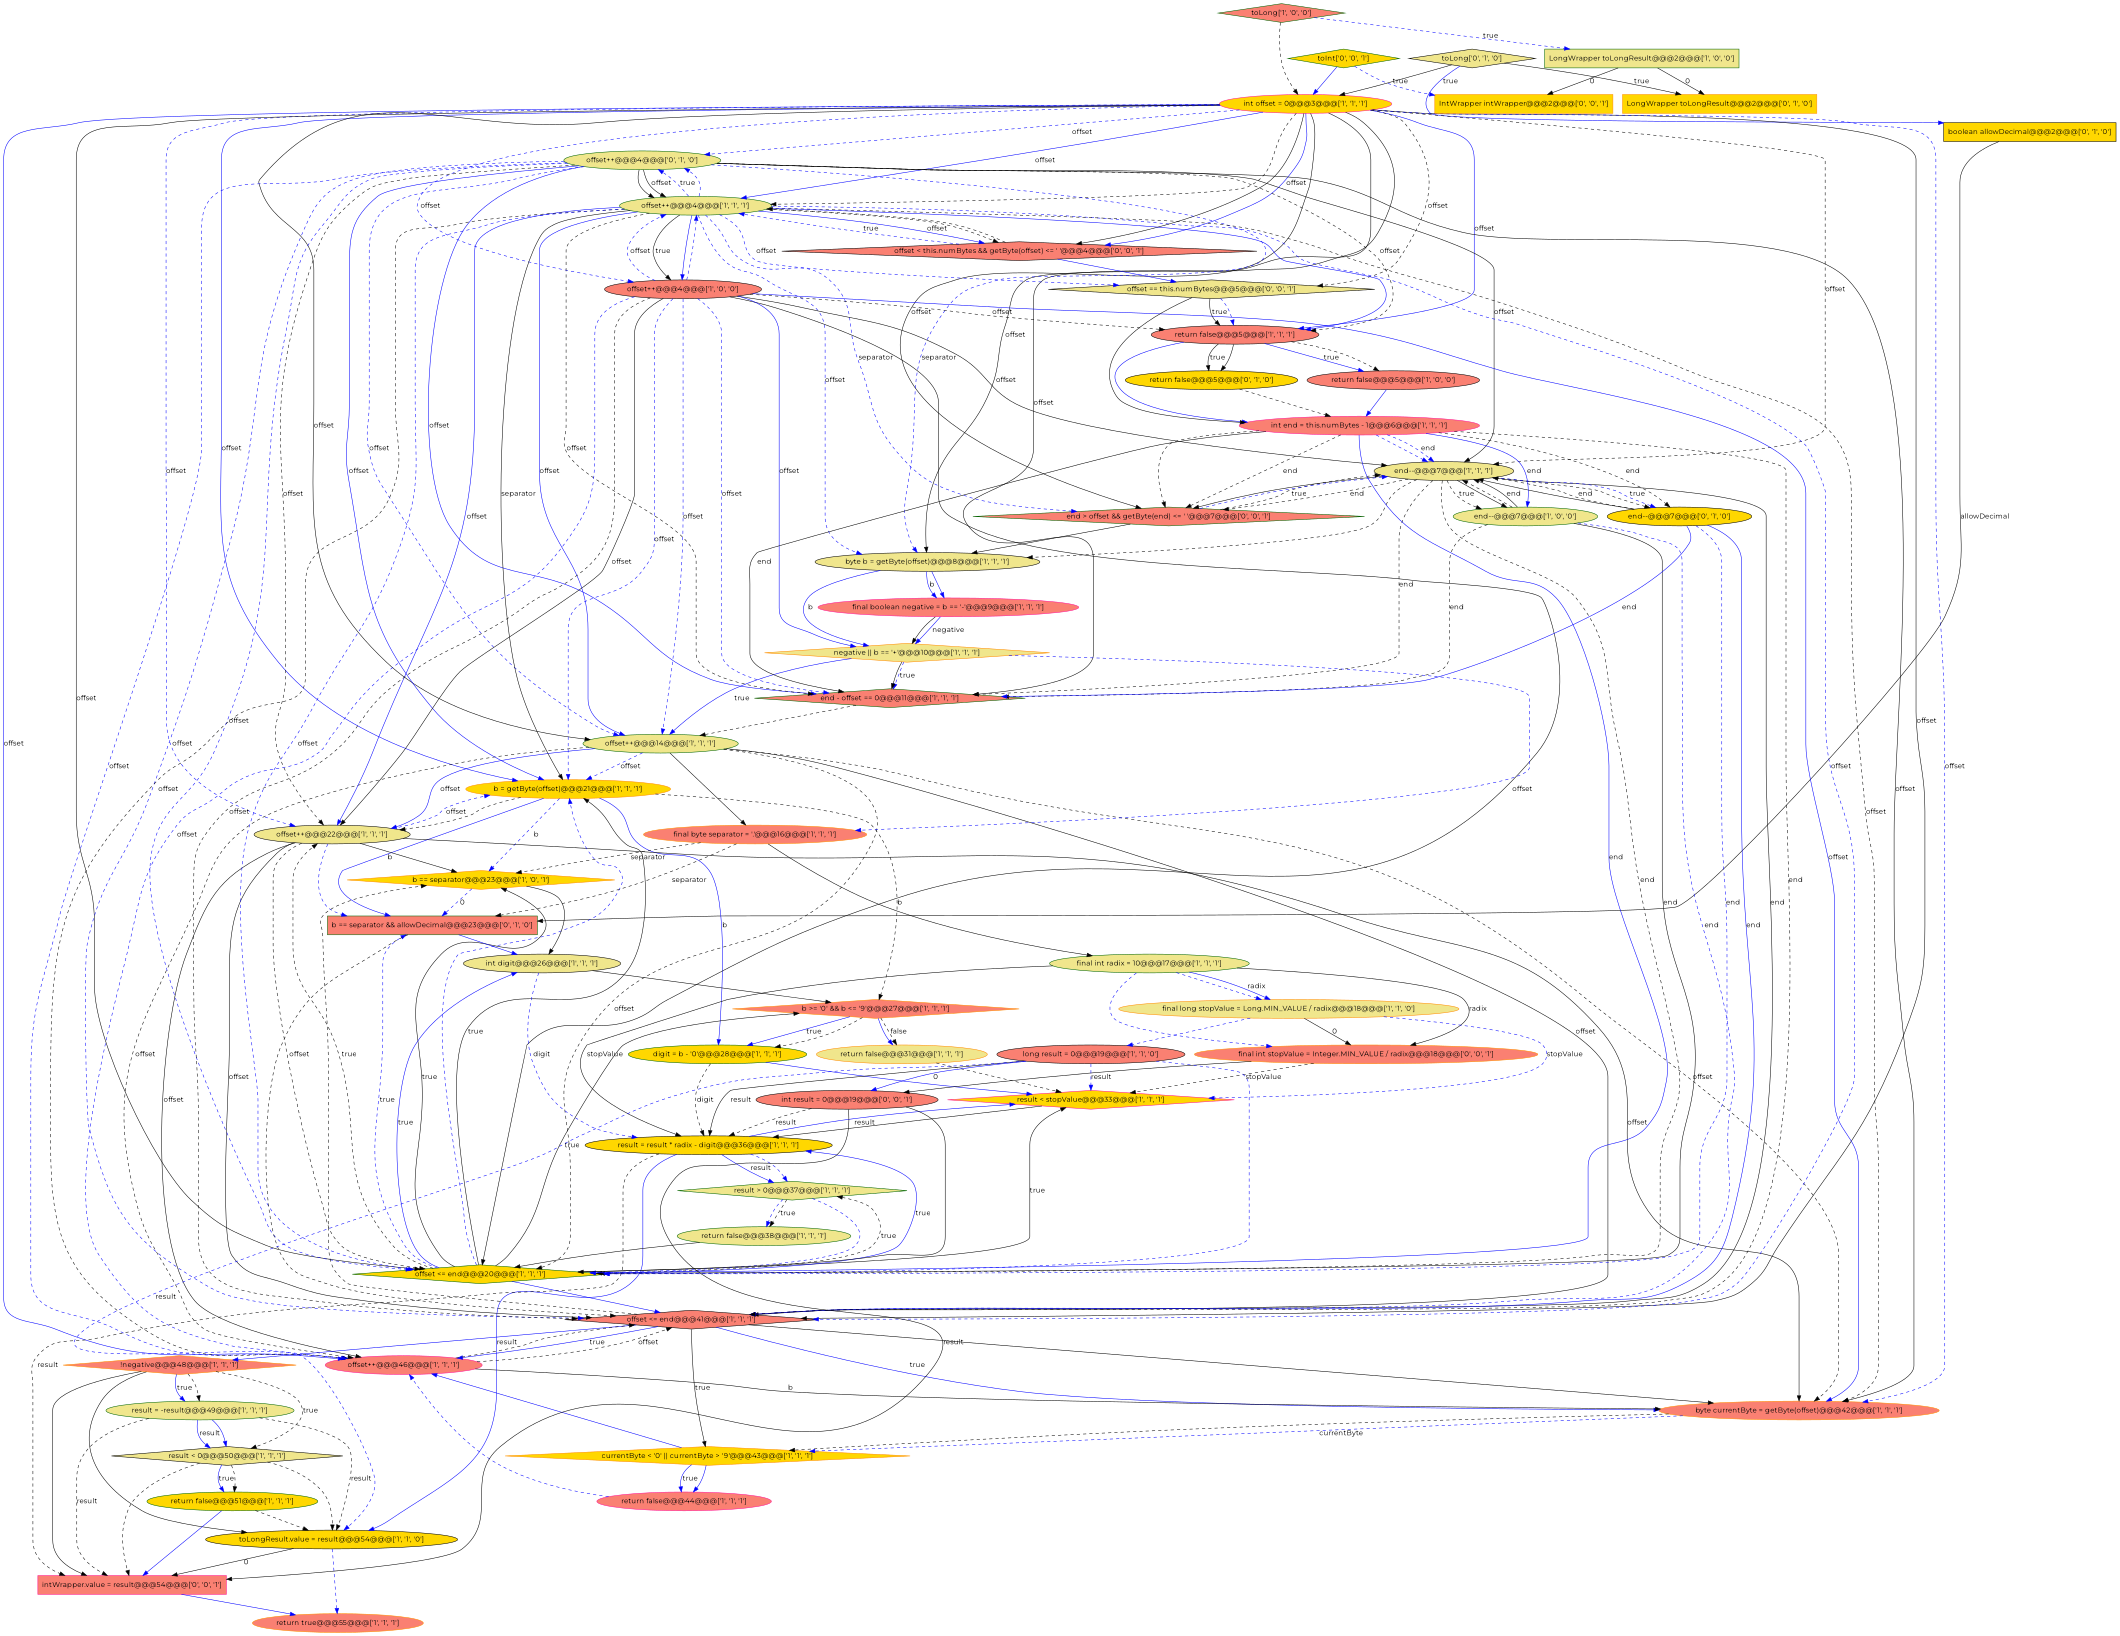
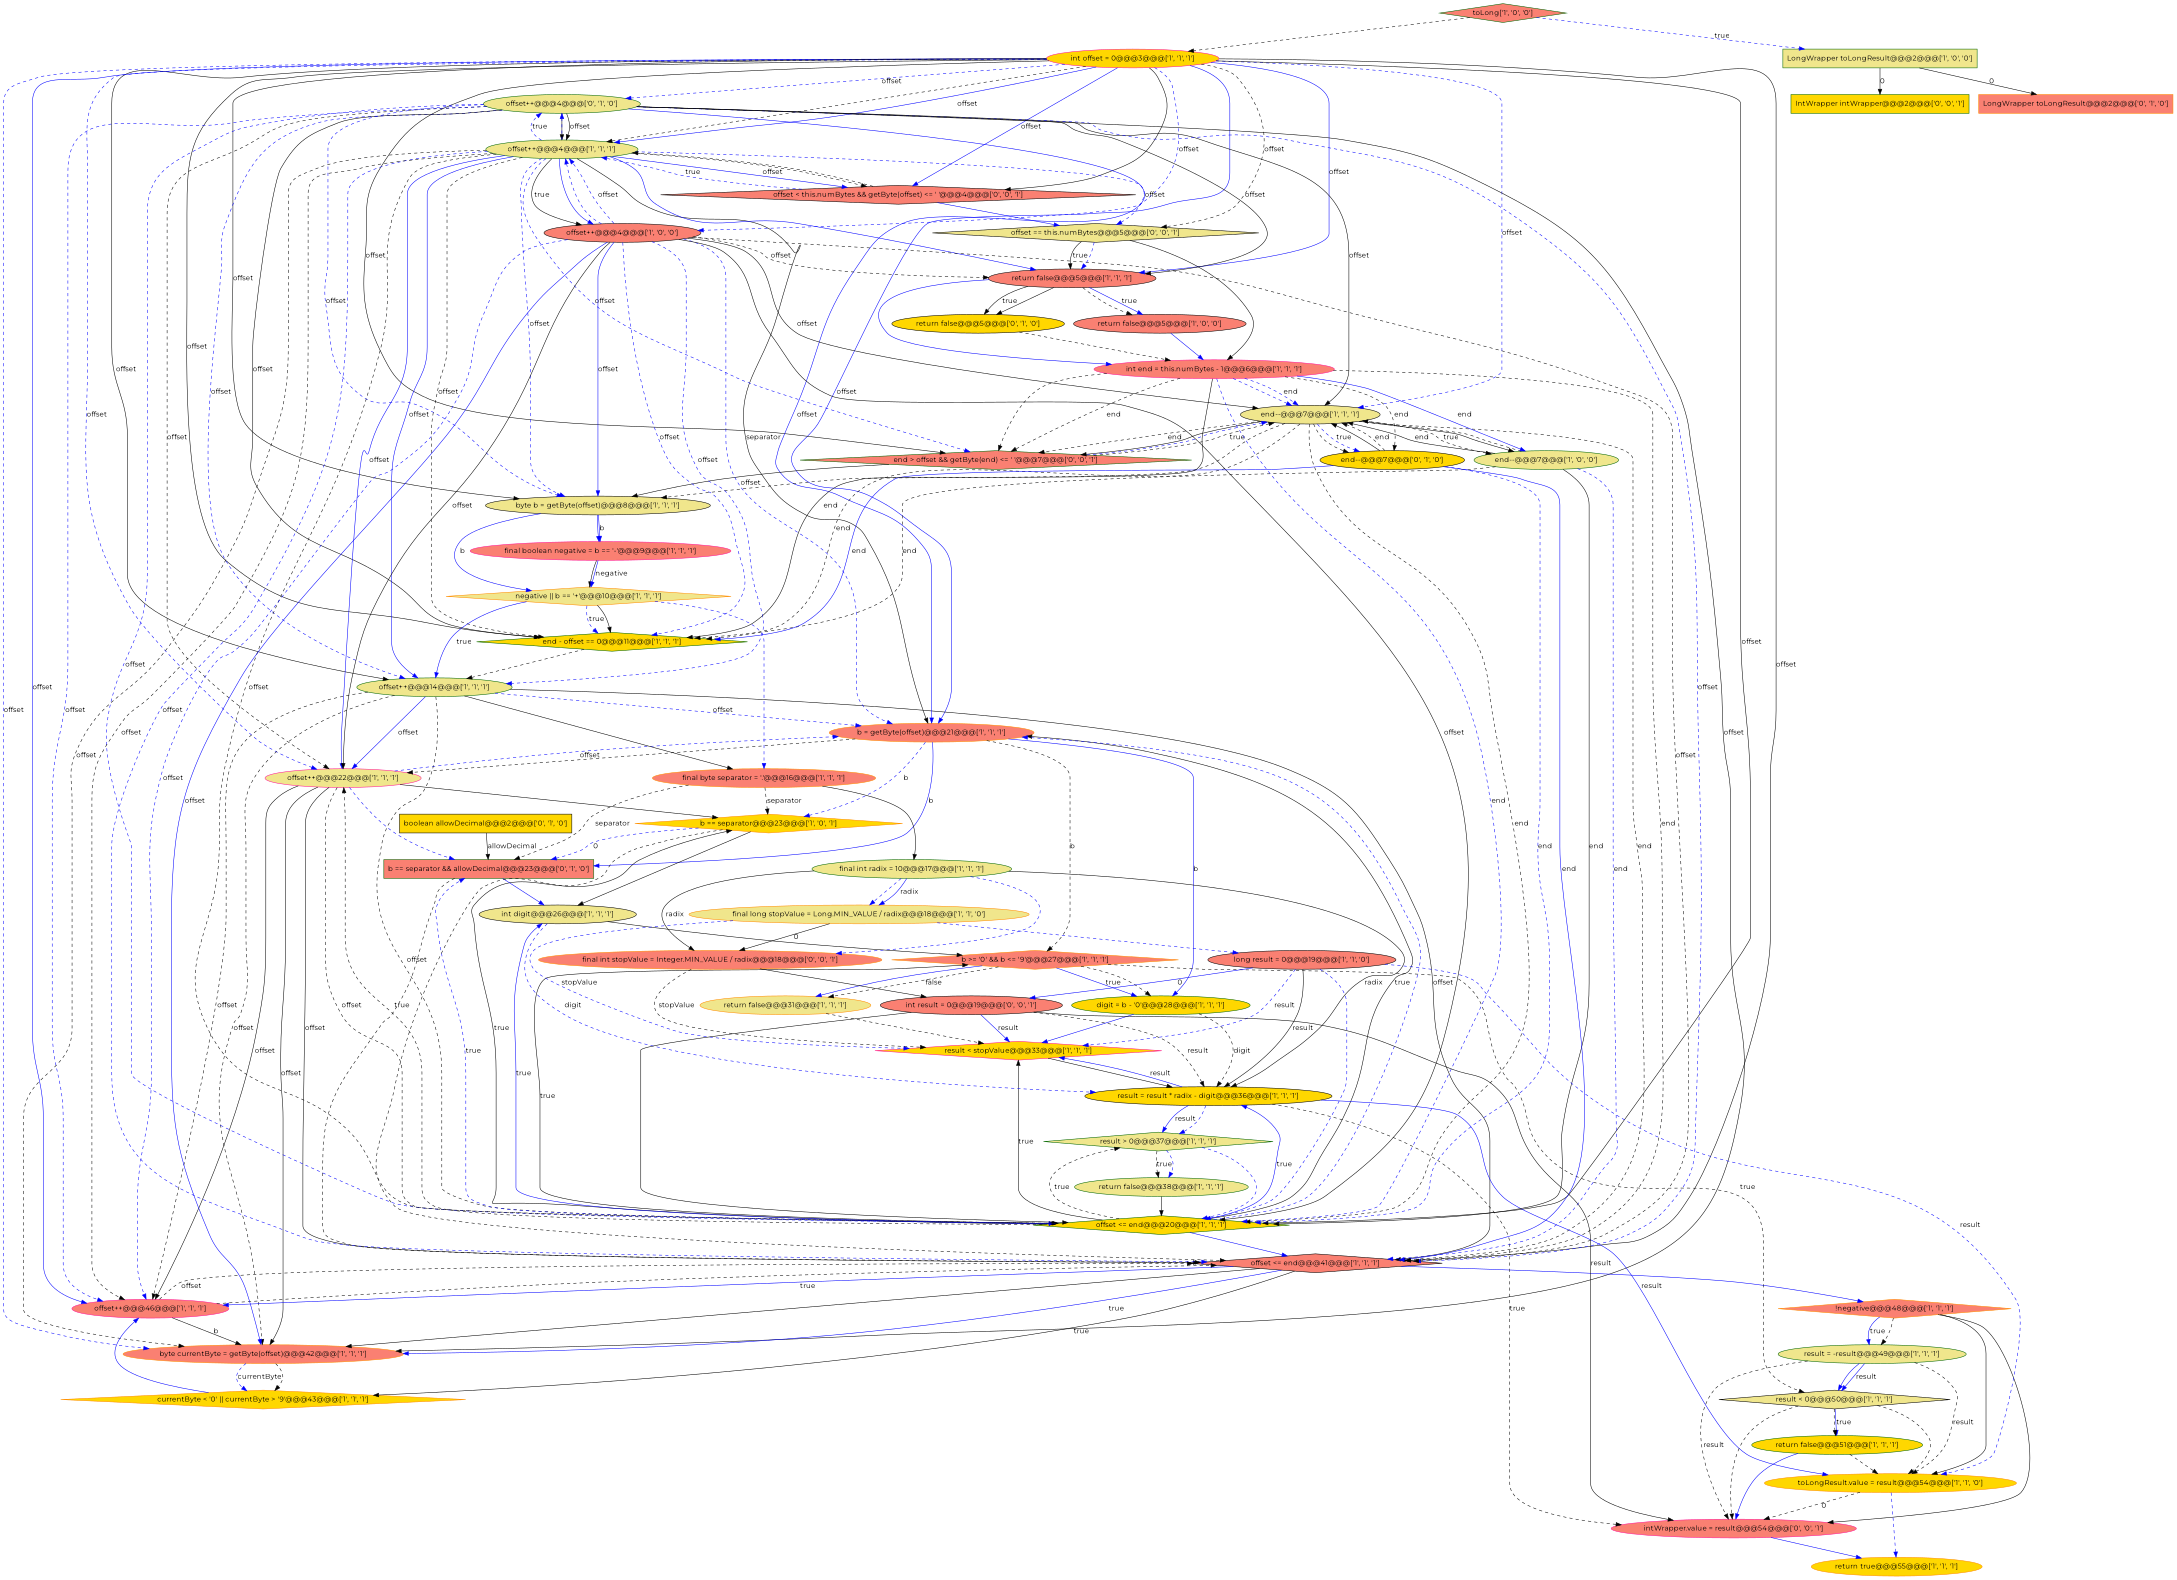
(1344, 58) -> none
(1472, 58) -> none
(1524, 104) -> (1880, 104)
(1720, 104) -> (2076, 104)
(1246, 183) -> (1072, 128)
(1825, 231) -> (1502, 163)
(876, 357) -> (605, 301)
(939, 357) -> (336, 301)
(779, 484) -> (598, 364)
(443, 511) -> (253, 371)
(334, 670) -> (198, 999)
(890, 698) -> (612, 642)
(568, 789) -> (932, 733)
(332, 835) -> (343, 778)
none -> (993, 1026)
(605, 1054) -> (1374, 983)
(328, 1196) -> (505, 1227)
(1578, 1240) -> (1494, 826)
(1738, 1240) -> (1633, 803)
(48, 1365) -> (1518, 1309)
(292, 1396) -> (1521, 1097)
(684, 1501) -> none
(332, 1540) -> (1890, 1483)
(235, 1561) -> (1815, 1505)
(132, 1585) -> (1734, 1529)
(338, 1623) -> (1897, 1567)
